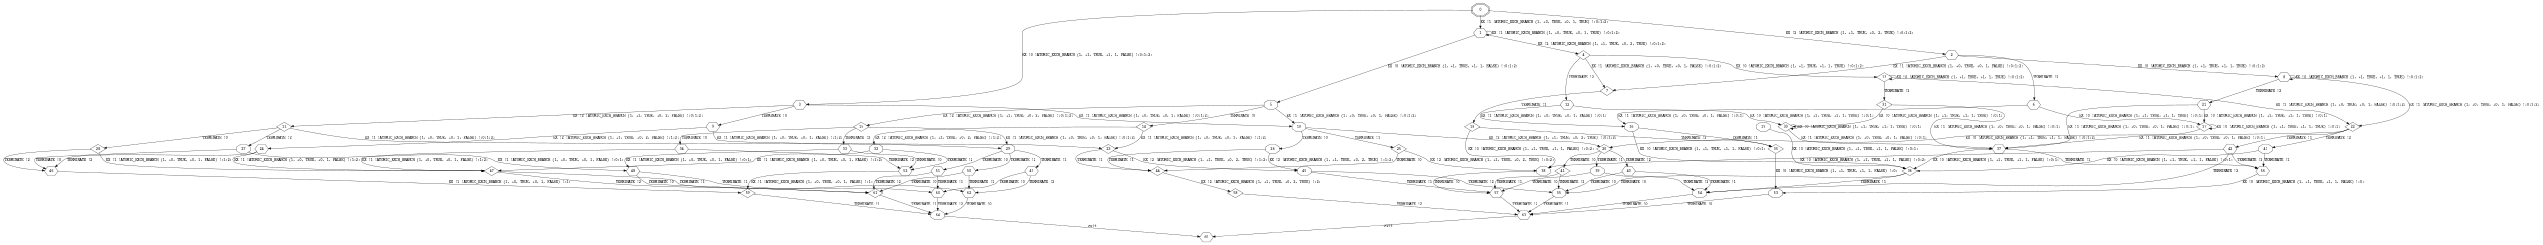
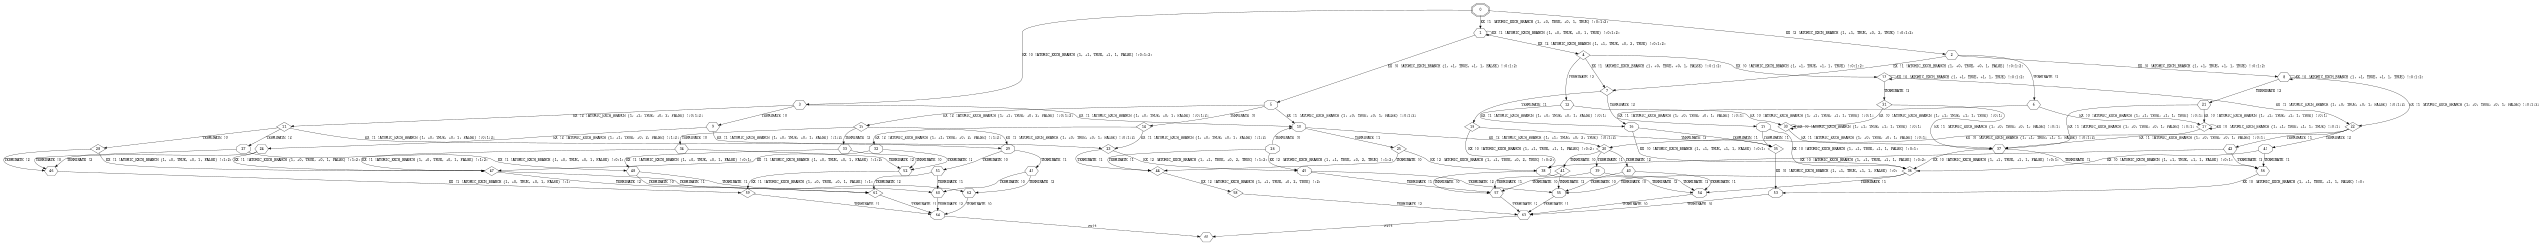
none -> (1672, 123)
none -> (1763, 138)
(1297, 144) -> (1278, 133)
(969, 171) -> none
(1973, 185) -> (1617, 177)
